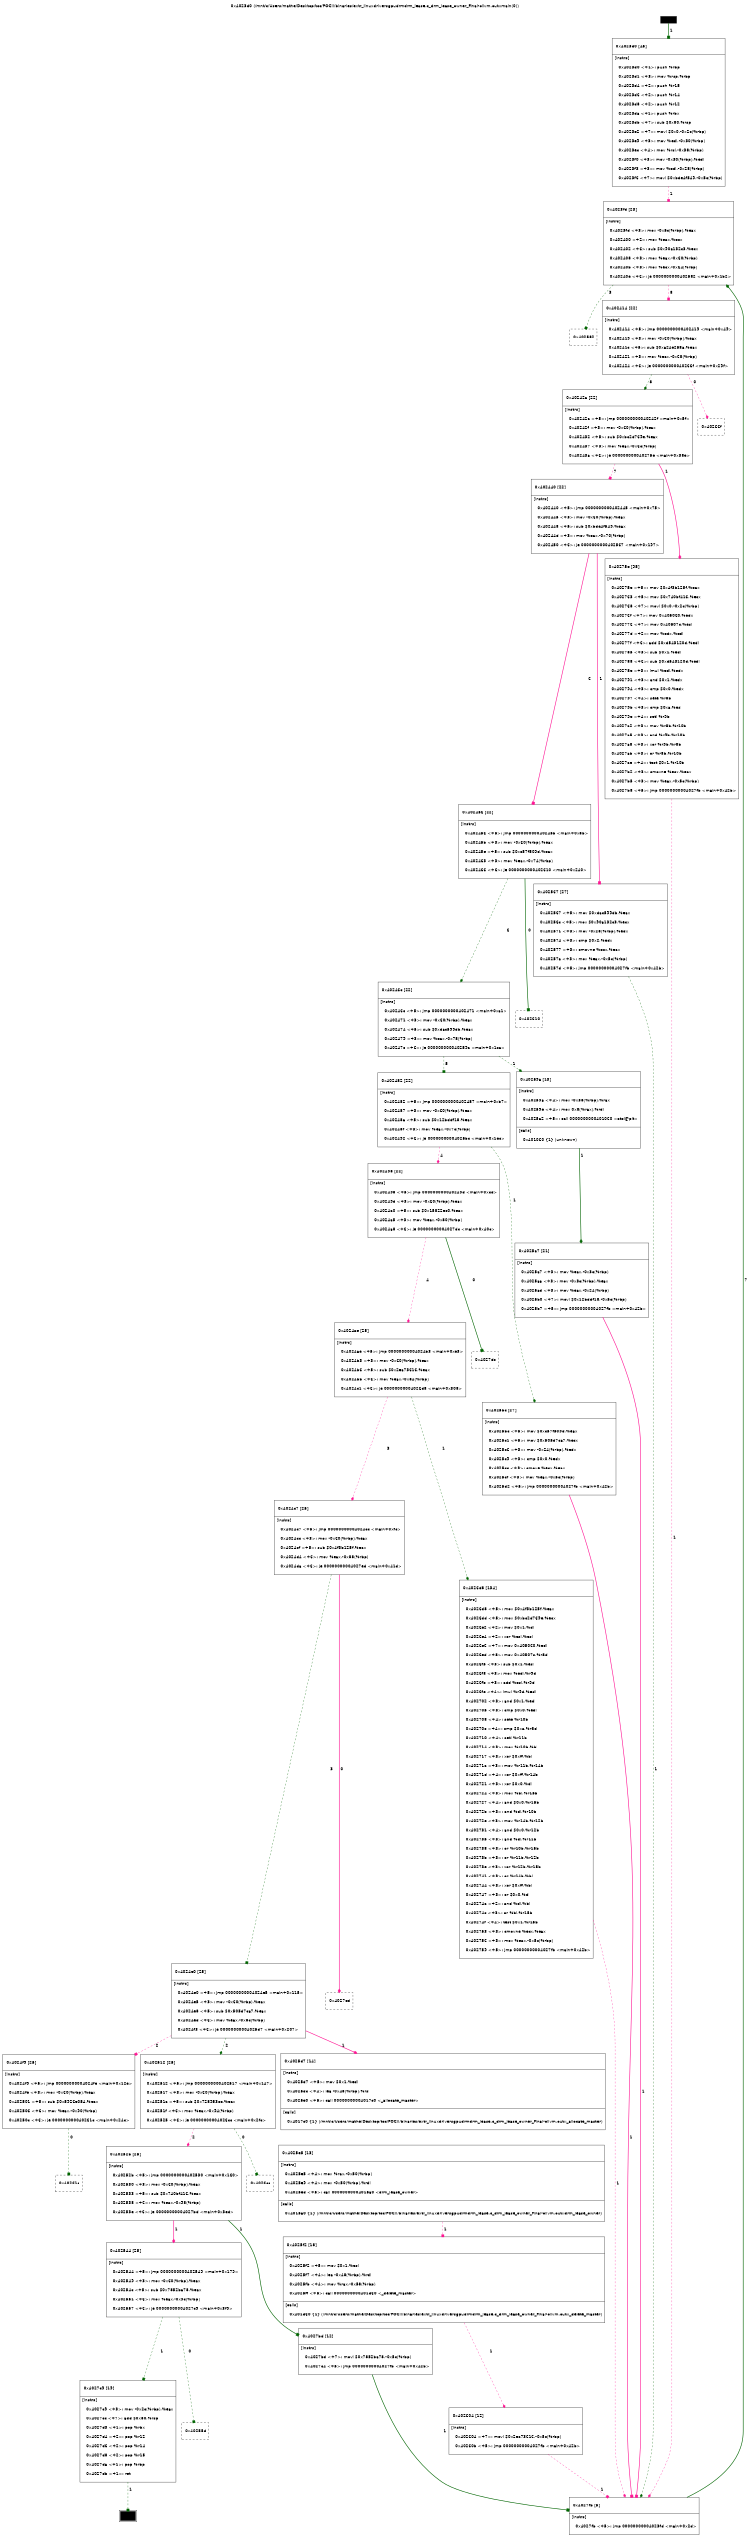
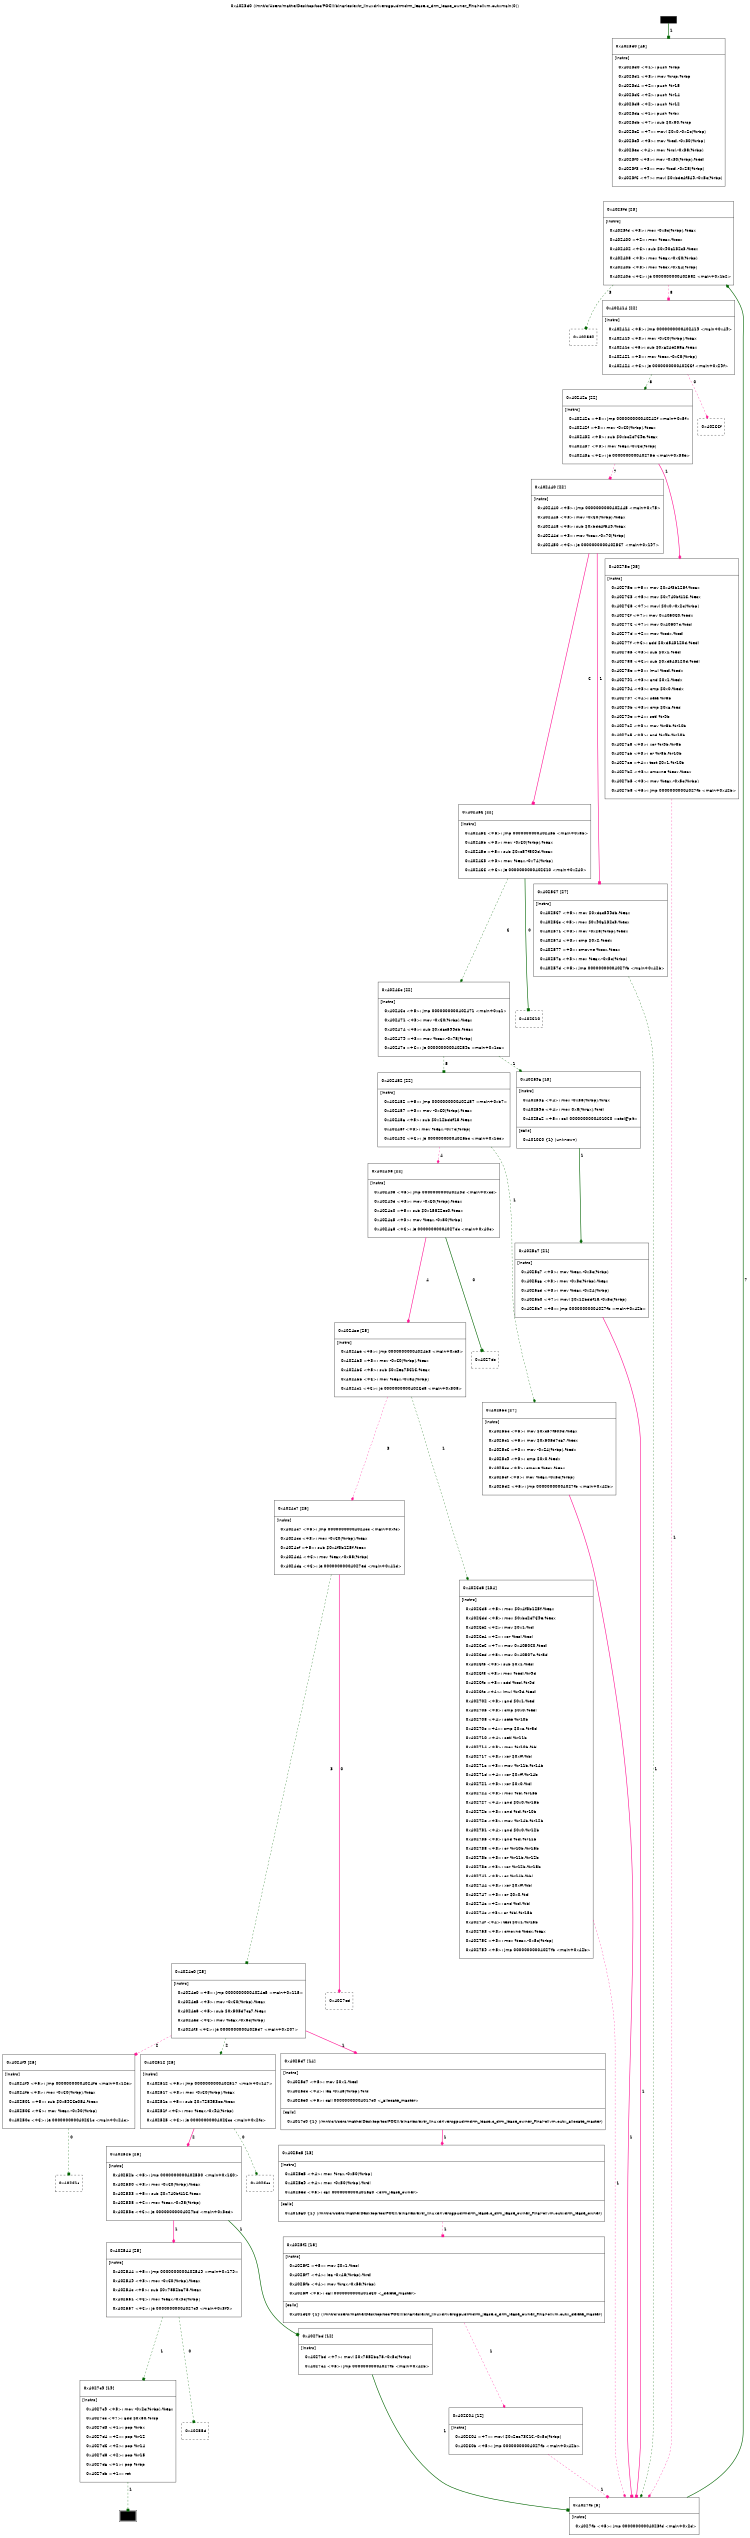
(669, 192) -> none
(417, 1278) -> (417, 1278)
(191, 2136) -> (191, 2136)
none -> (442, 2136)
(246, 2150) -> (246, 2150)
